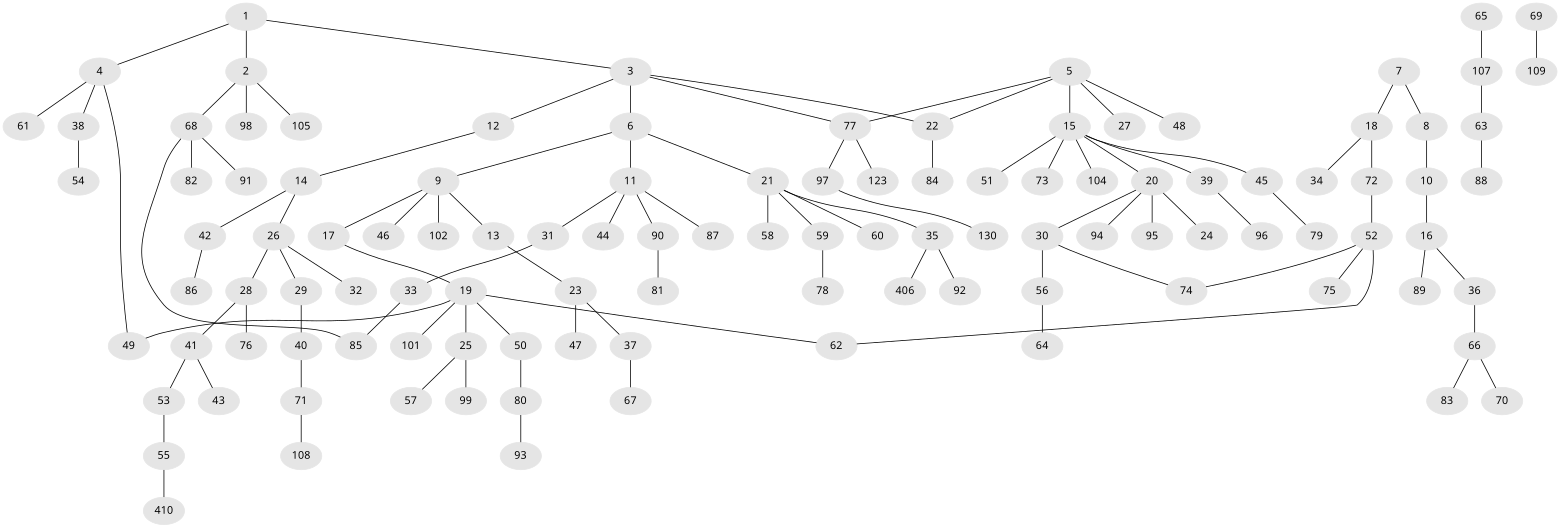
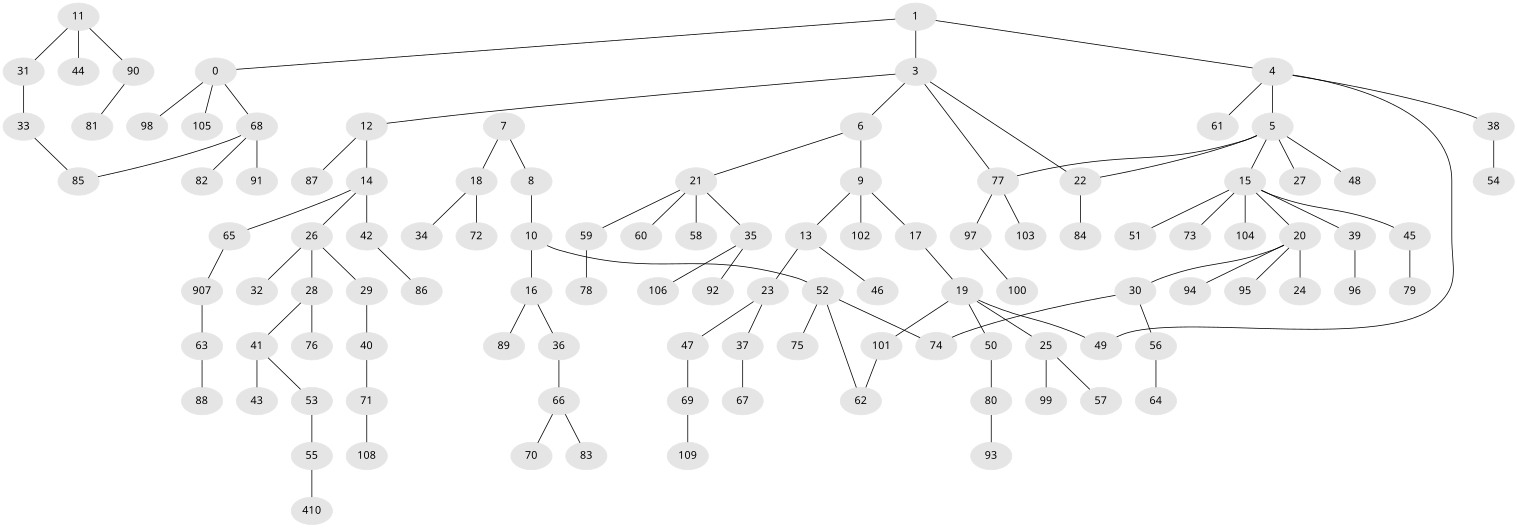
(246, 72) -> (216, 72)
(1482, 72) -> (202, 291)
none -> (1273, 99)
(631, 154) -> none
(878, 181) -> (1026, 236)
(411, 209) -> (842, 264)
(672, 209) -> (339, 154)
(1372, 209) -> (677, 264)
none -> (300, 211)
(987, 236) -> (1017, 291)
(905, 291) -> (658, 291)
(651, 320) -> (871, 373)
none -> (688, 374)
